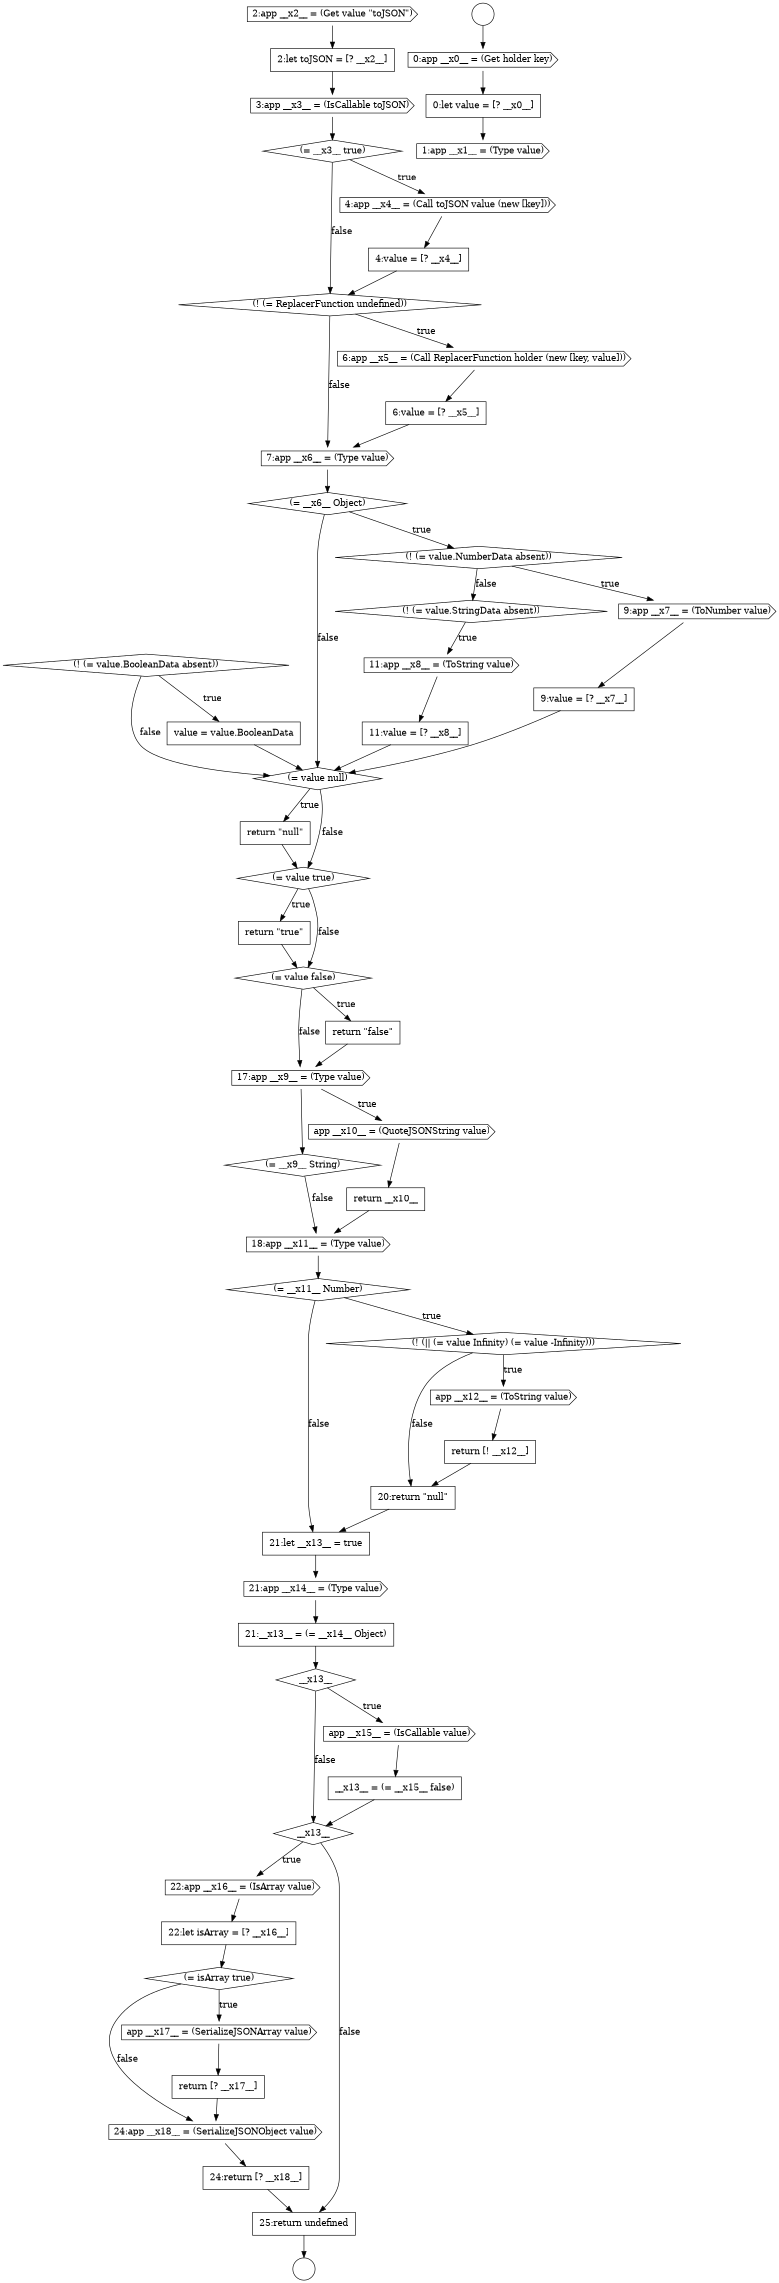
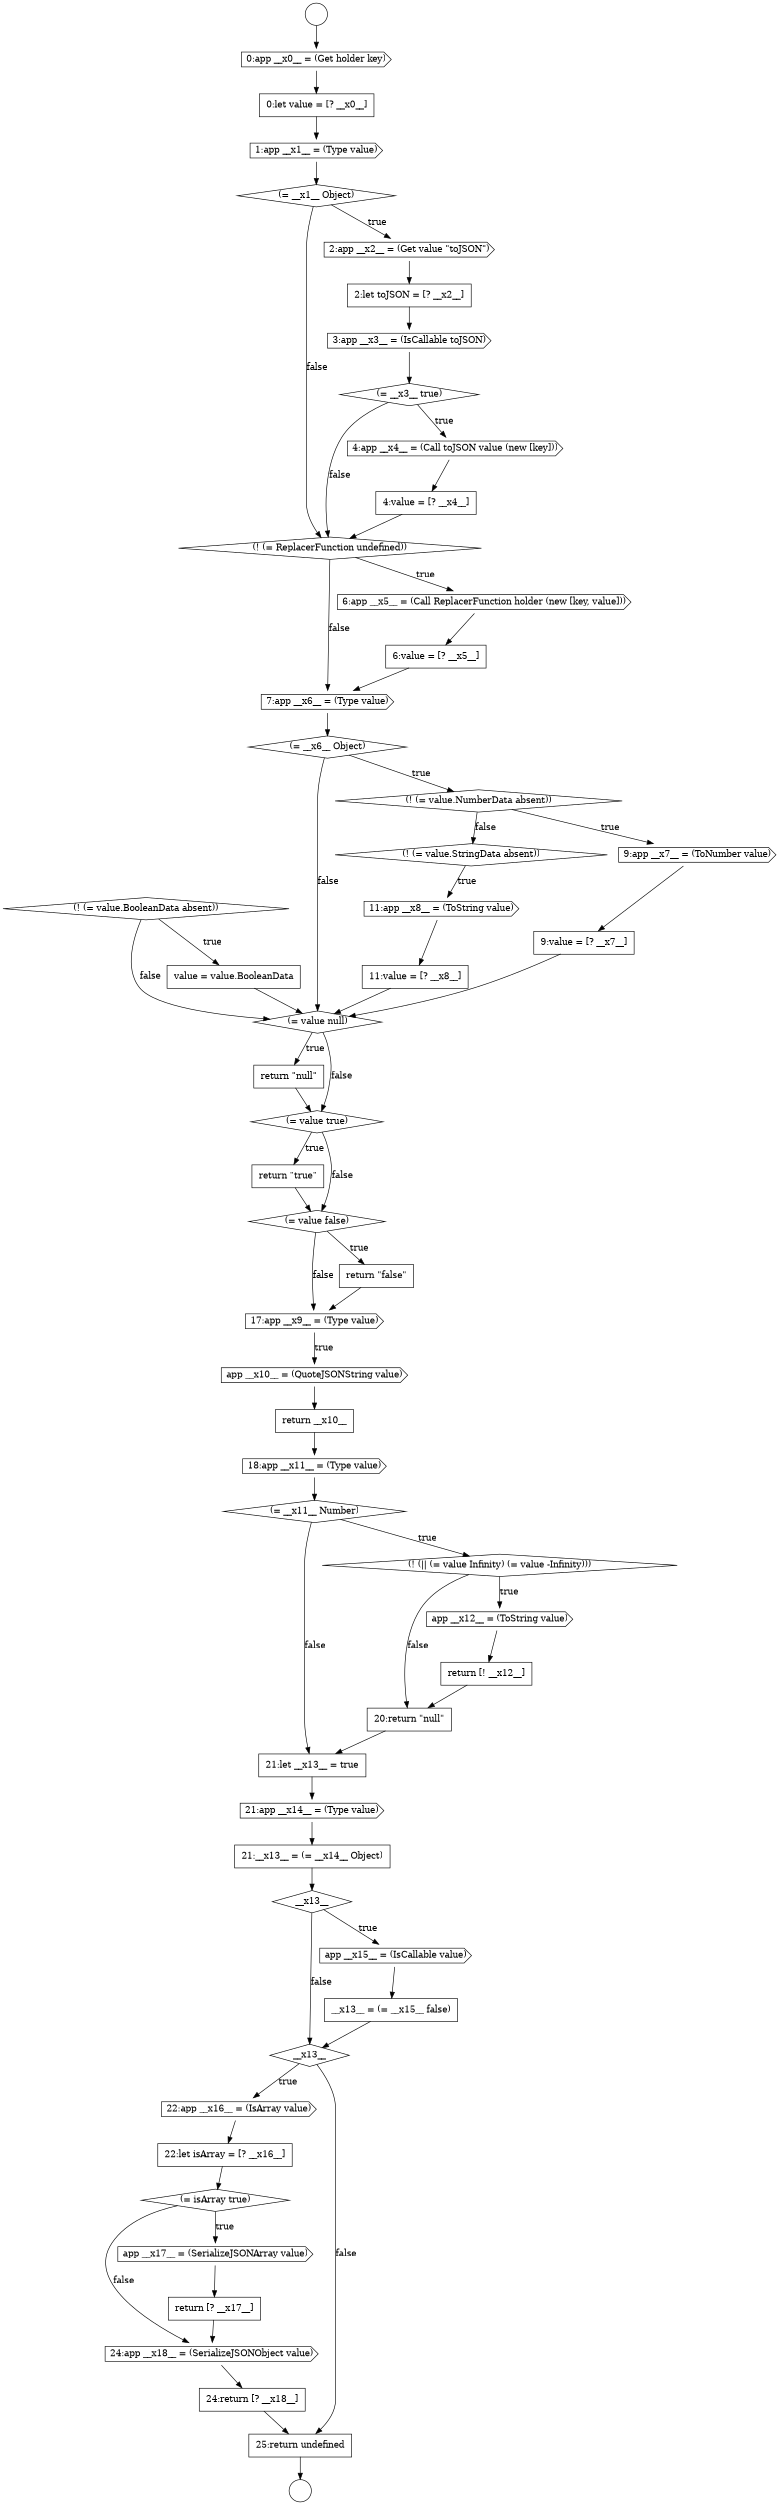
none -> (316, 196)
(303, 1165) -> none
